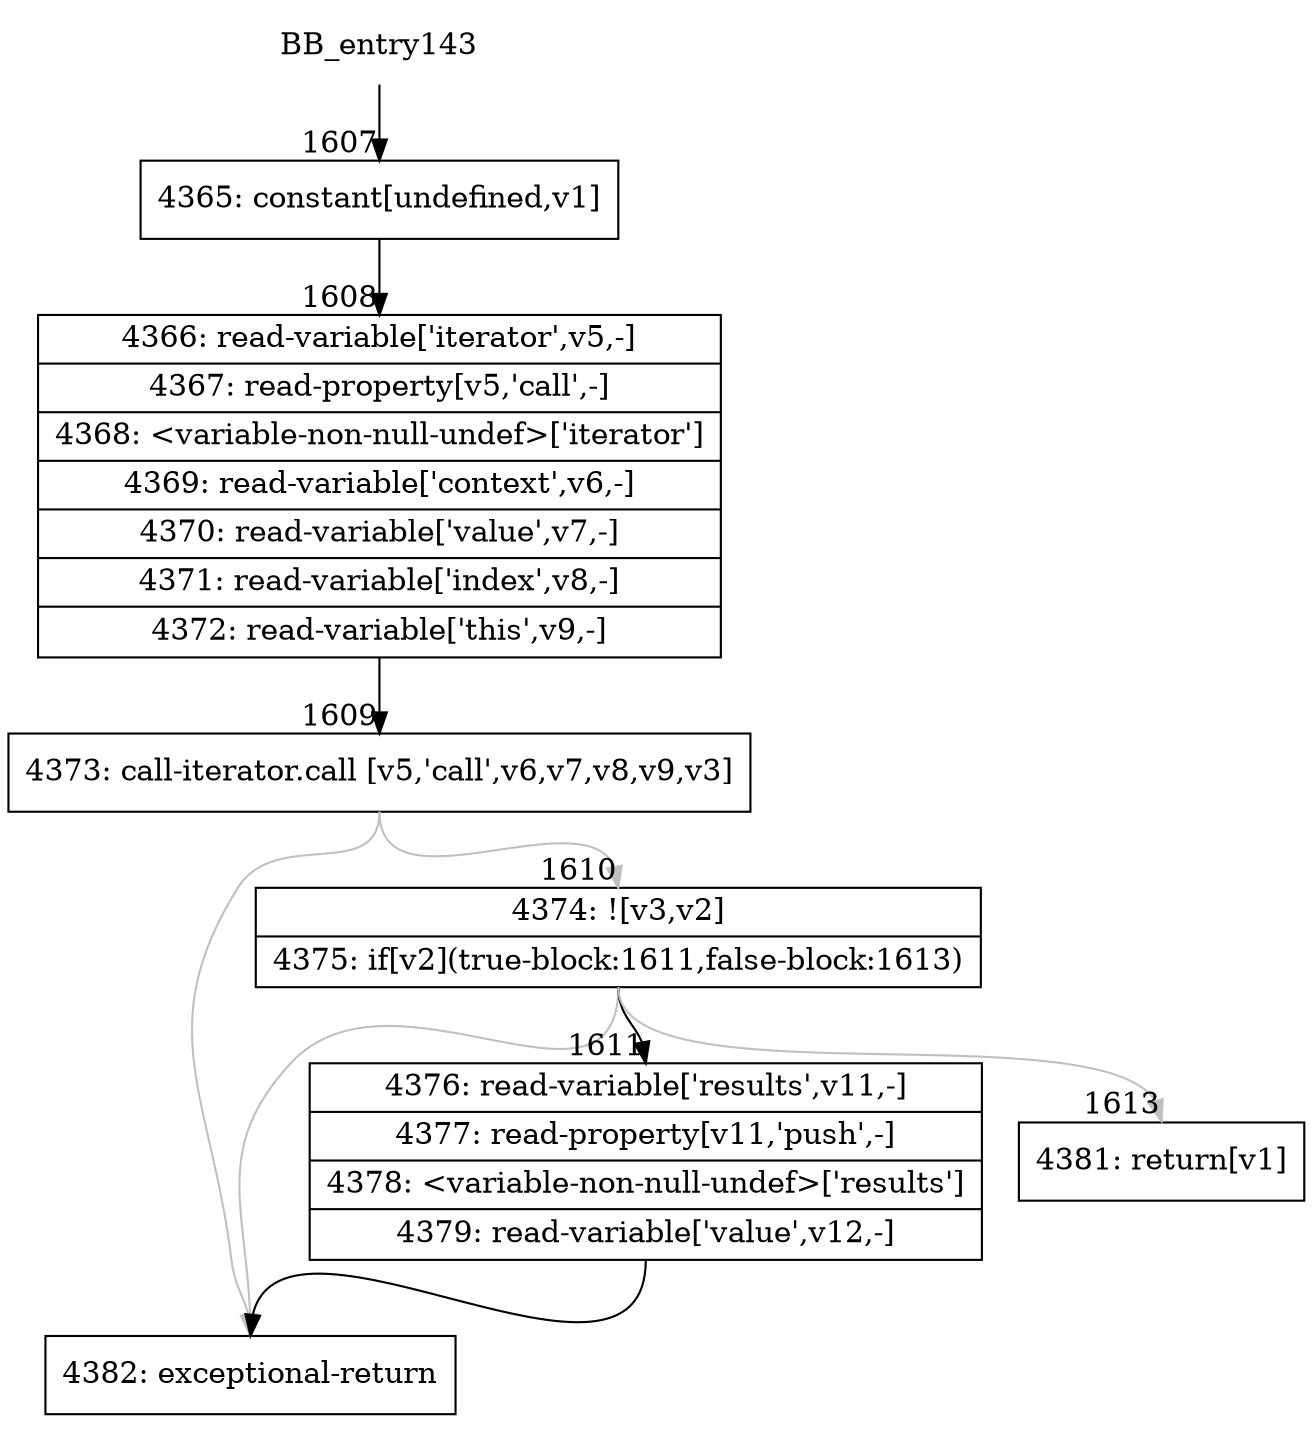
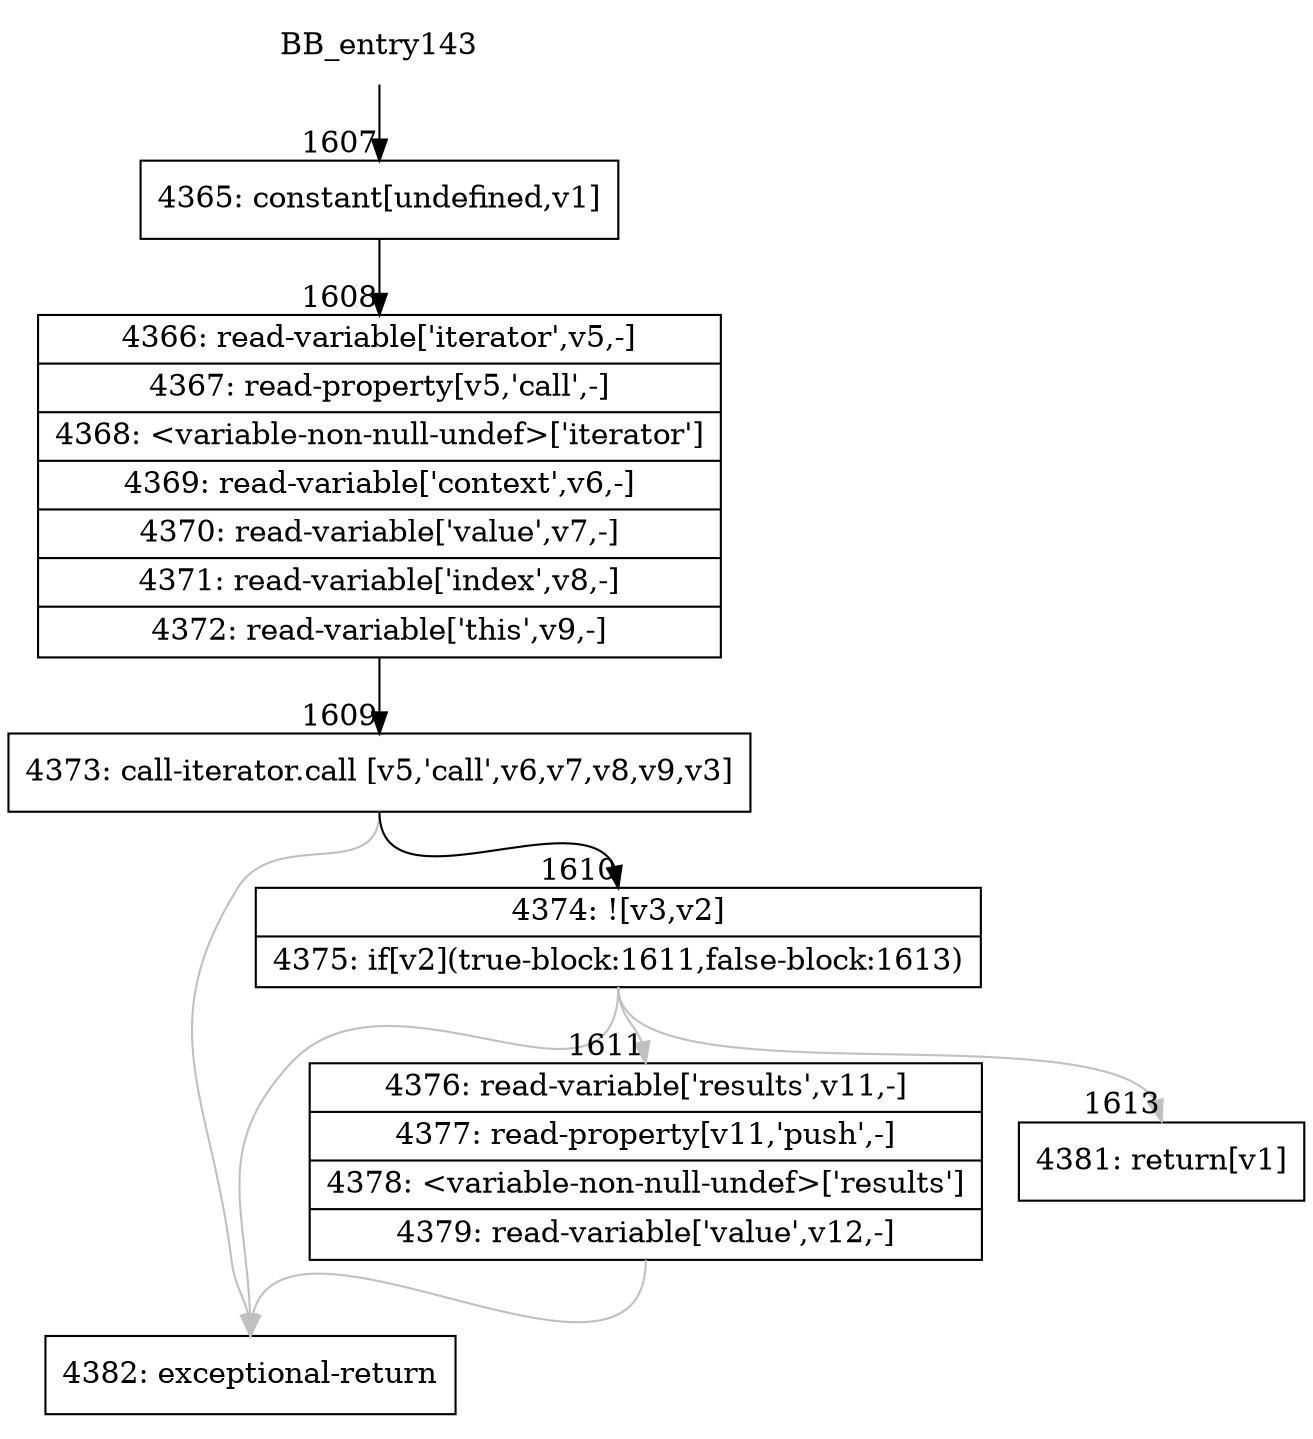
(488, 851) -> (488, 851)
(626, 1016) -> (626, 1016)
(458, 1301) -> (458, 1301)
